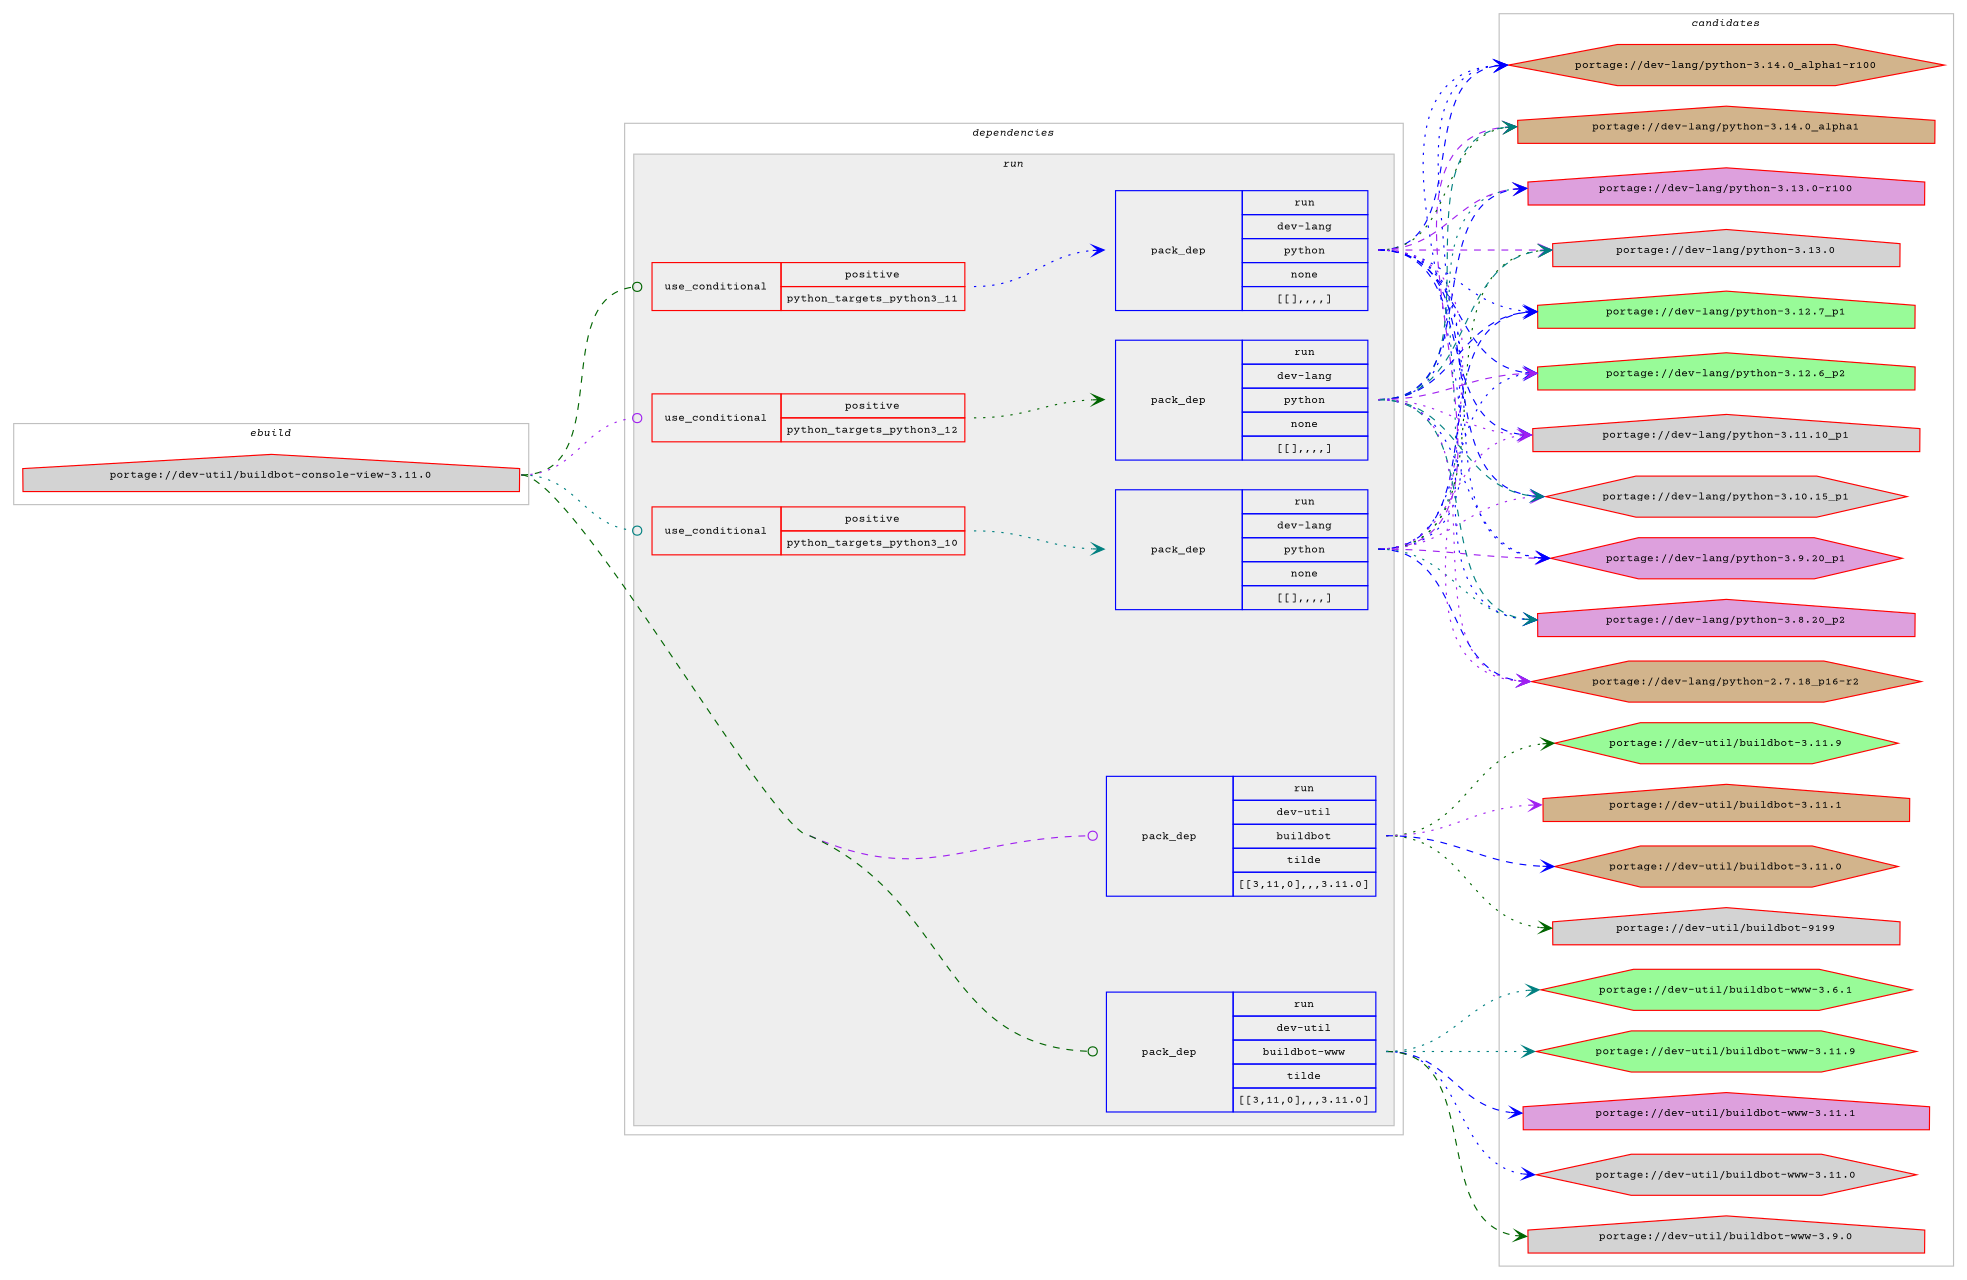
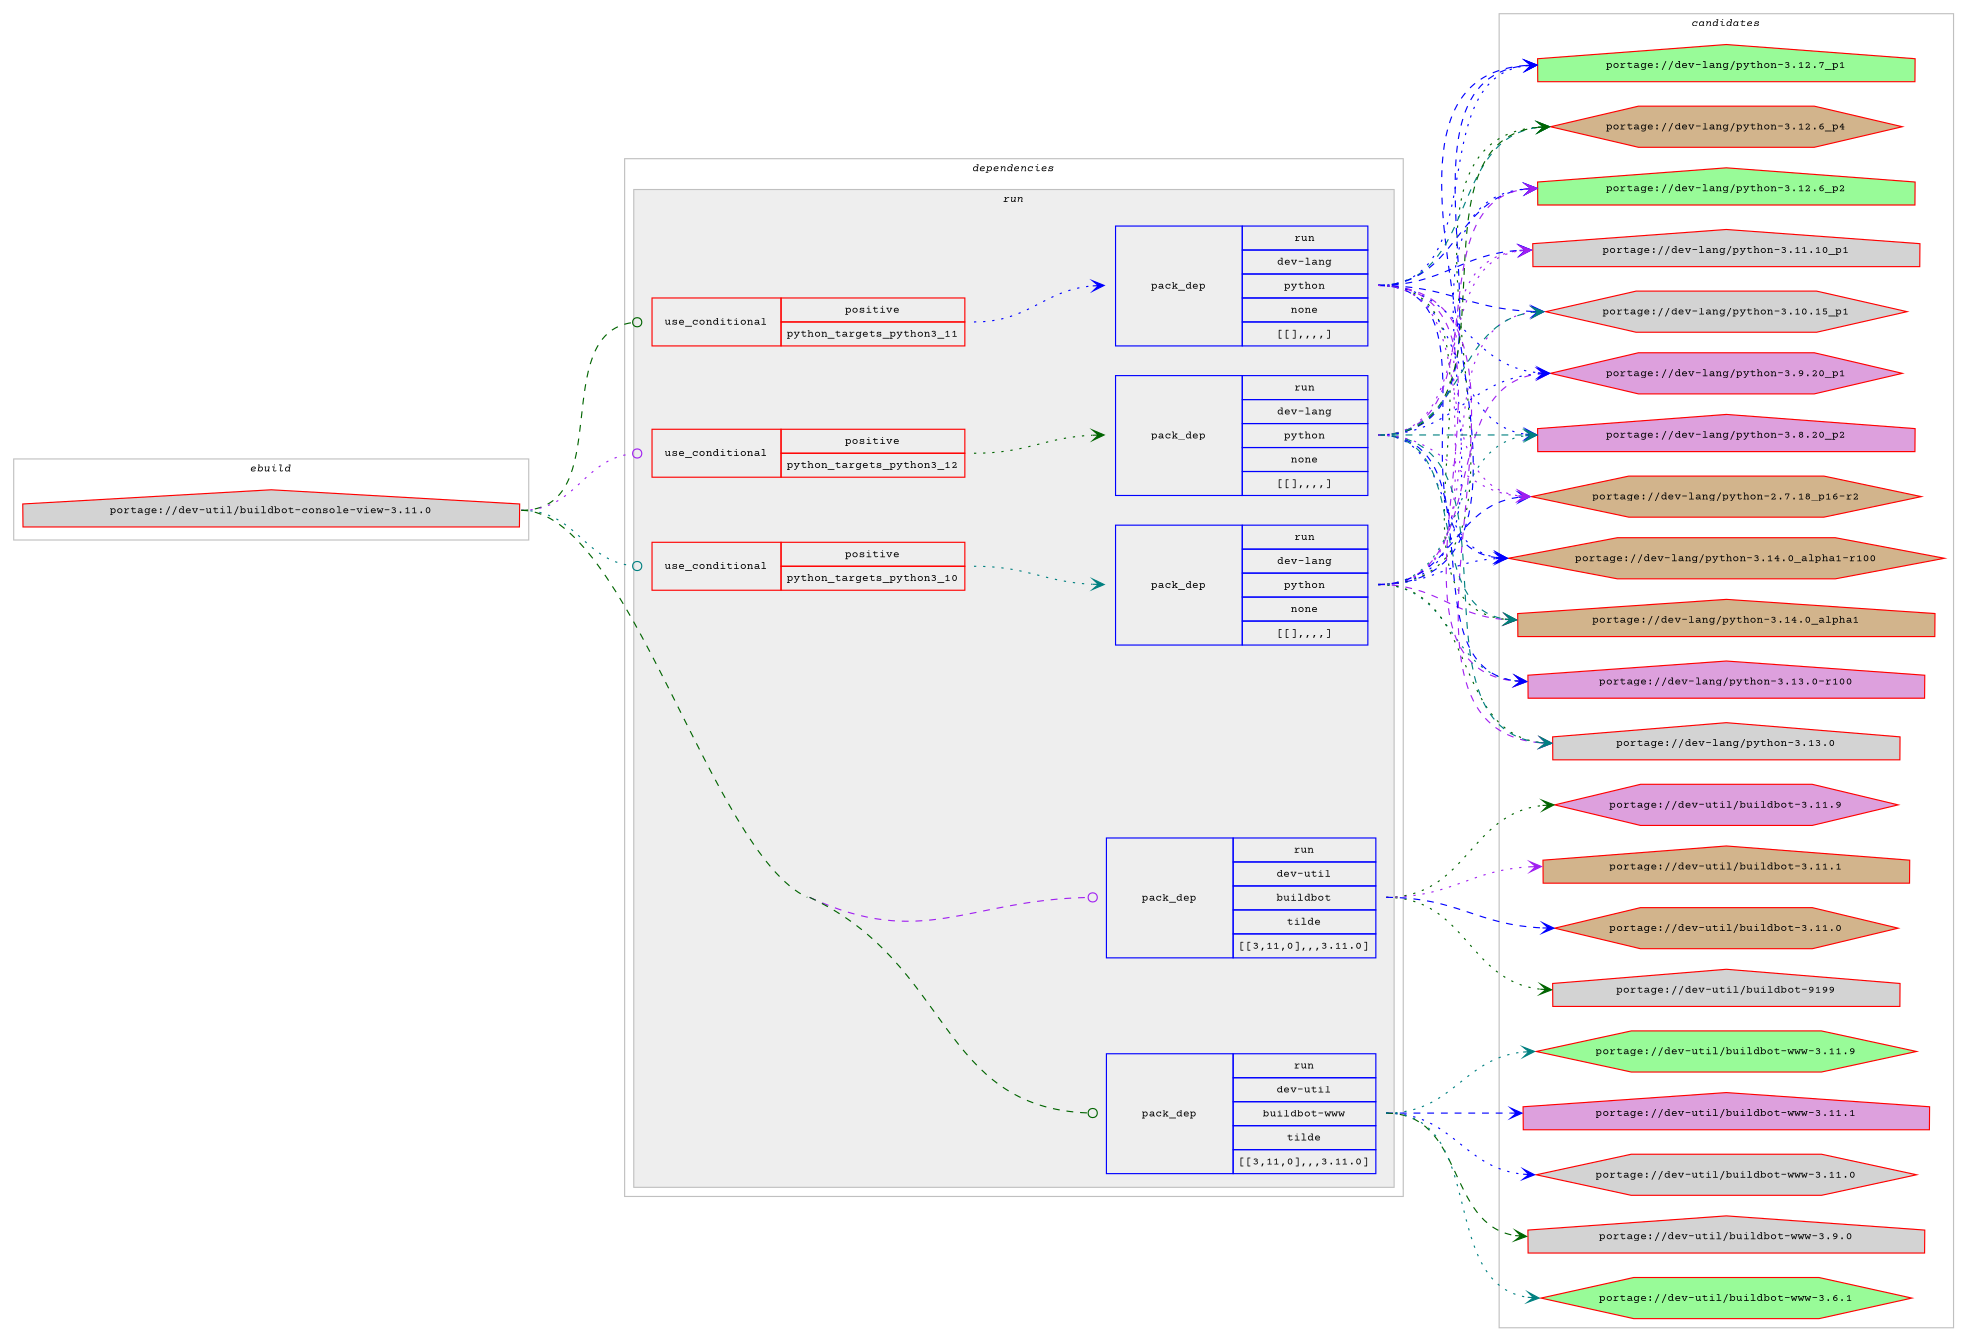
none -> (1726, 127)
(1726, 743) -> (1726, 805)
